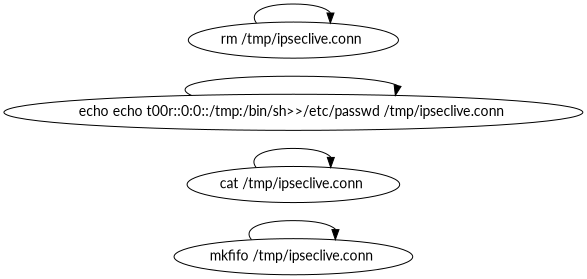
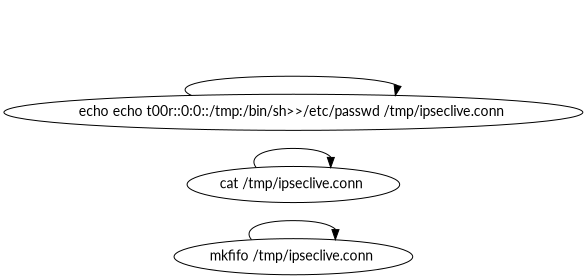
(293, 40) -> none
